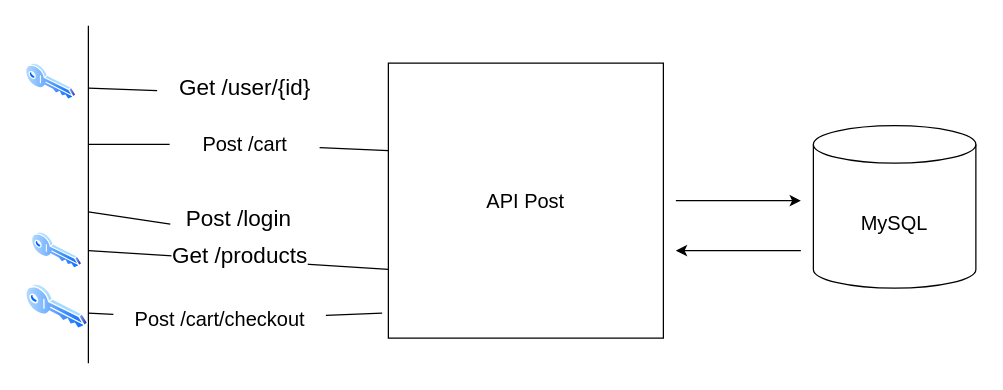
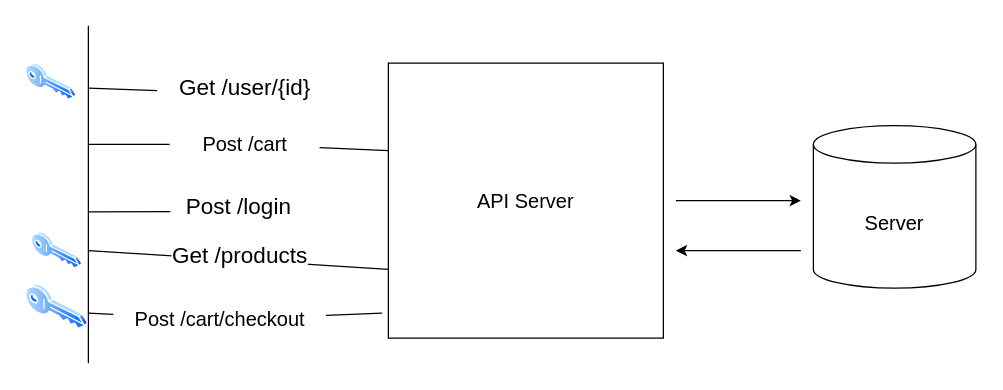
(526, 201) -> (526, 201)
(238, 219) -> (238, 207)
(894, 223) -> (894, 223)
